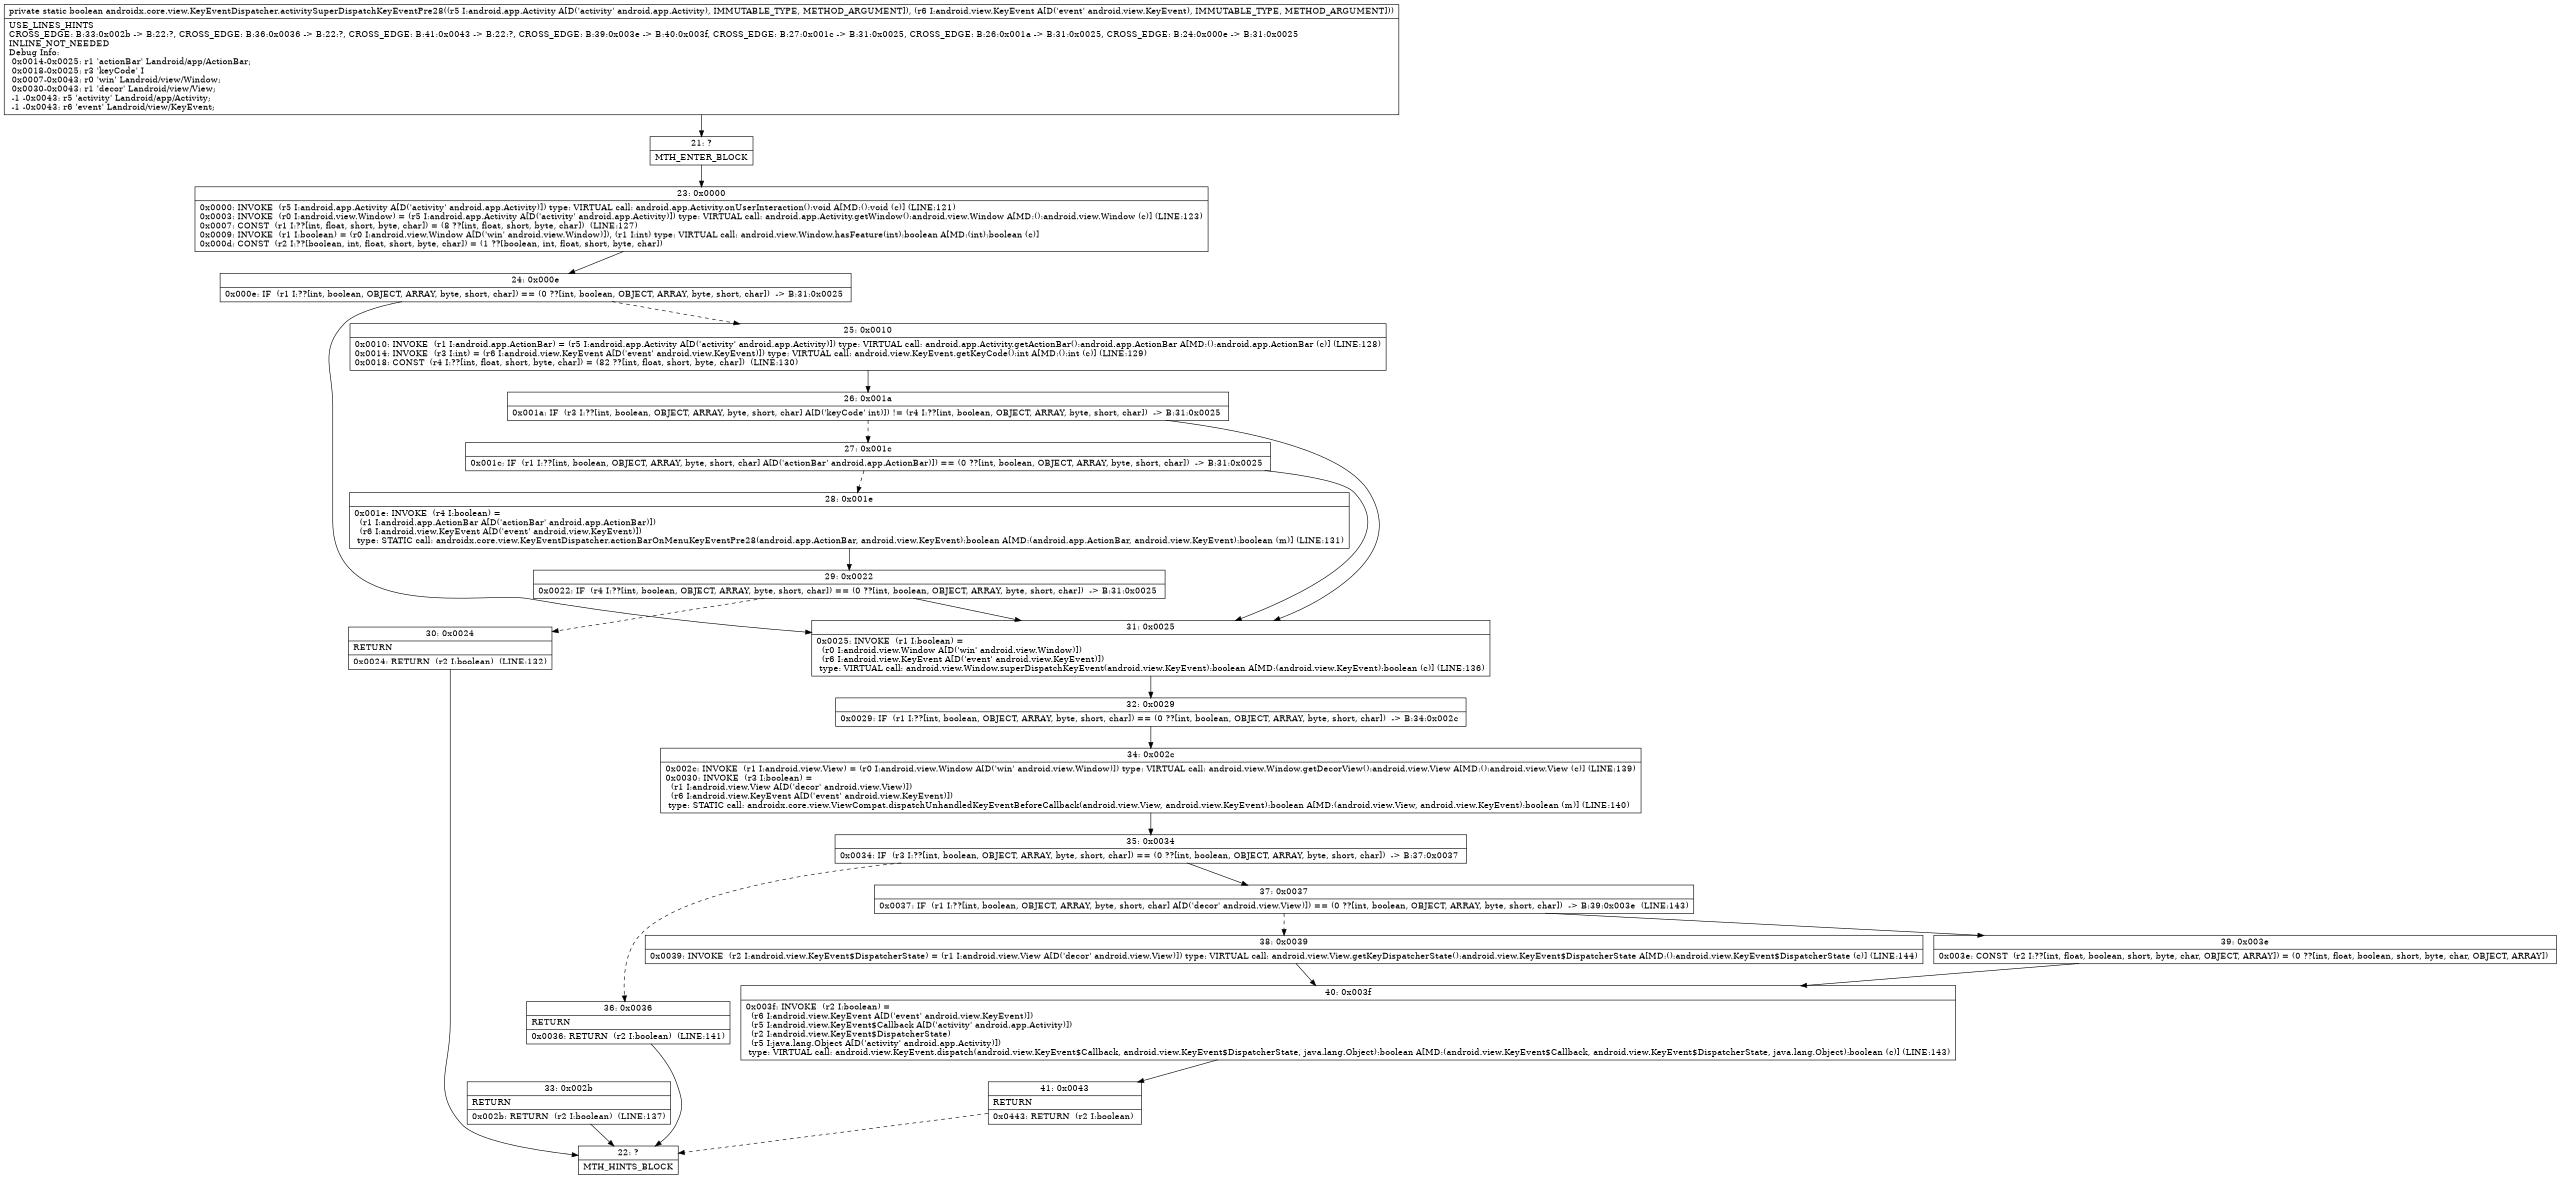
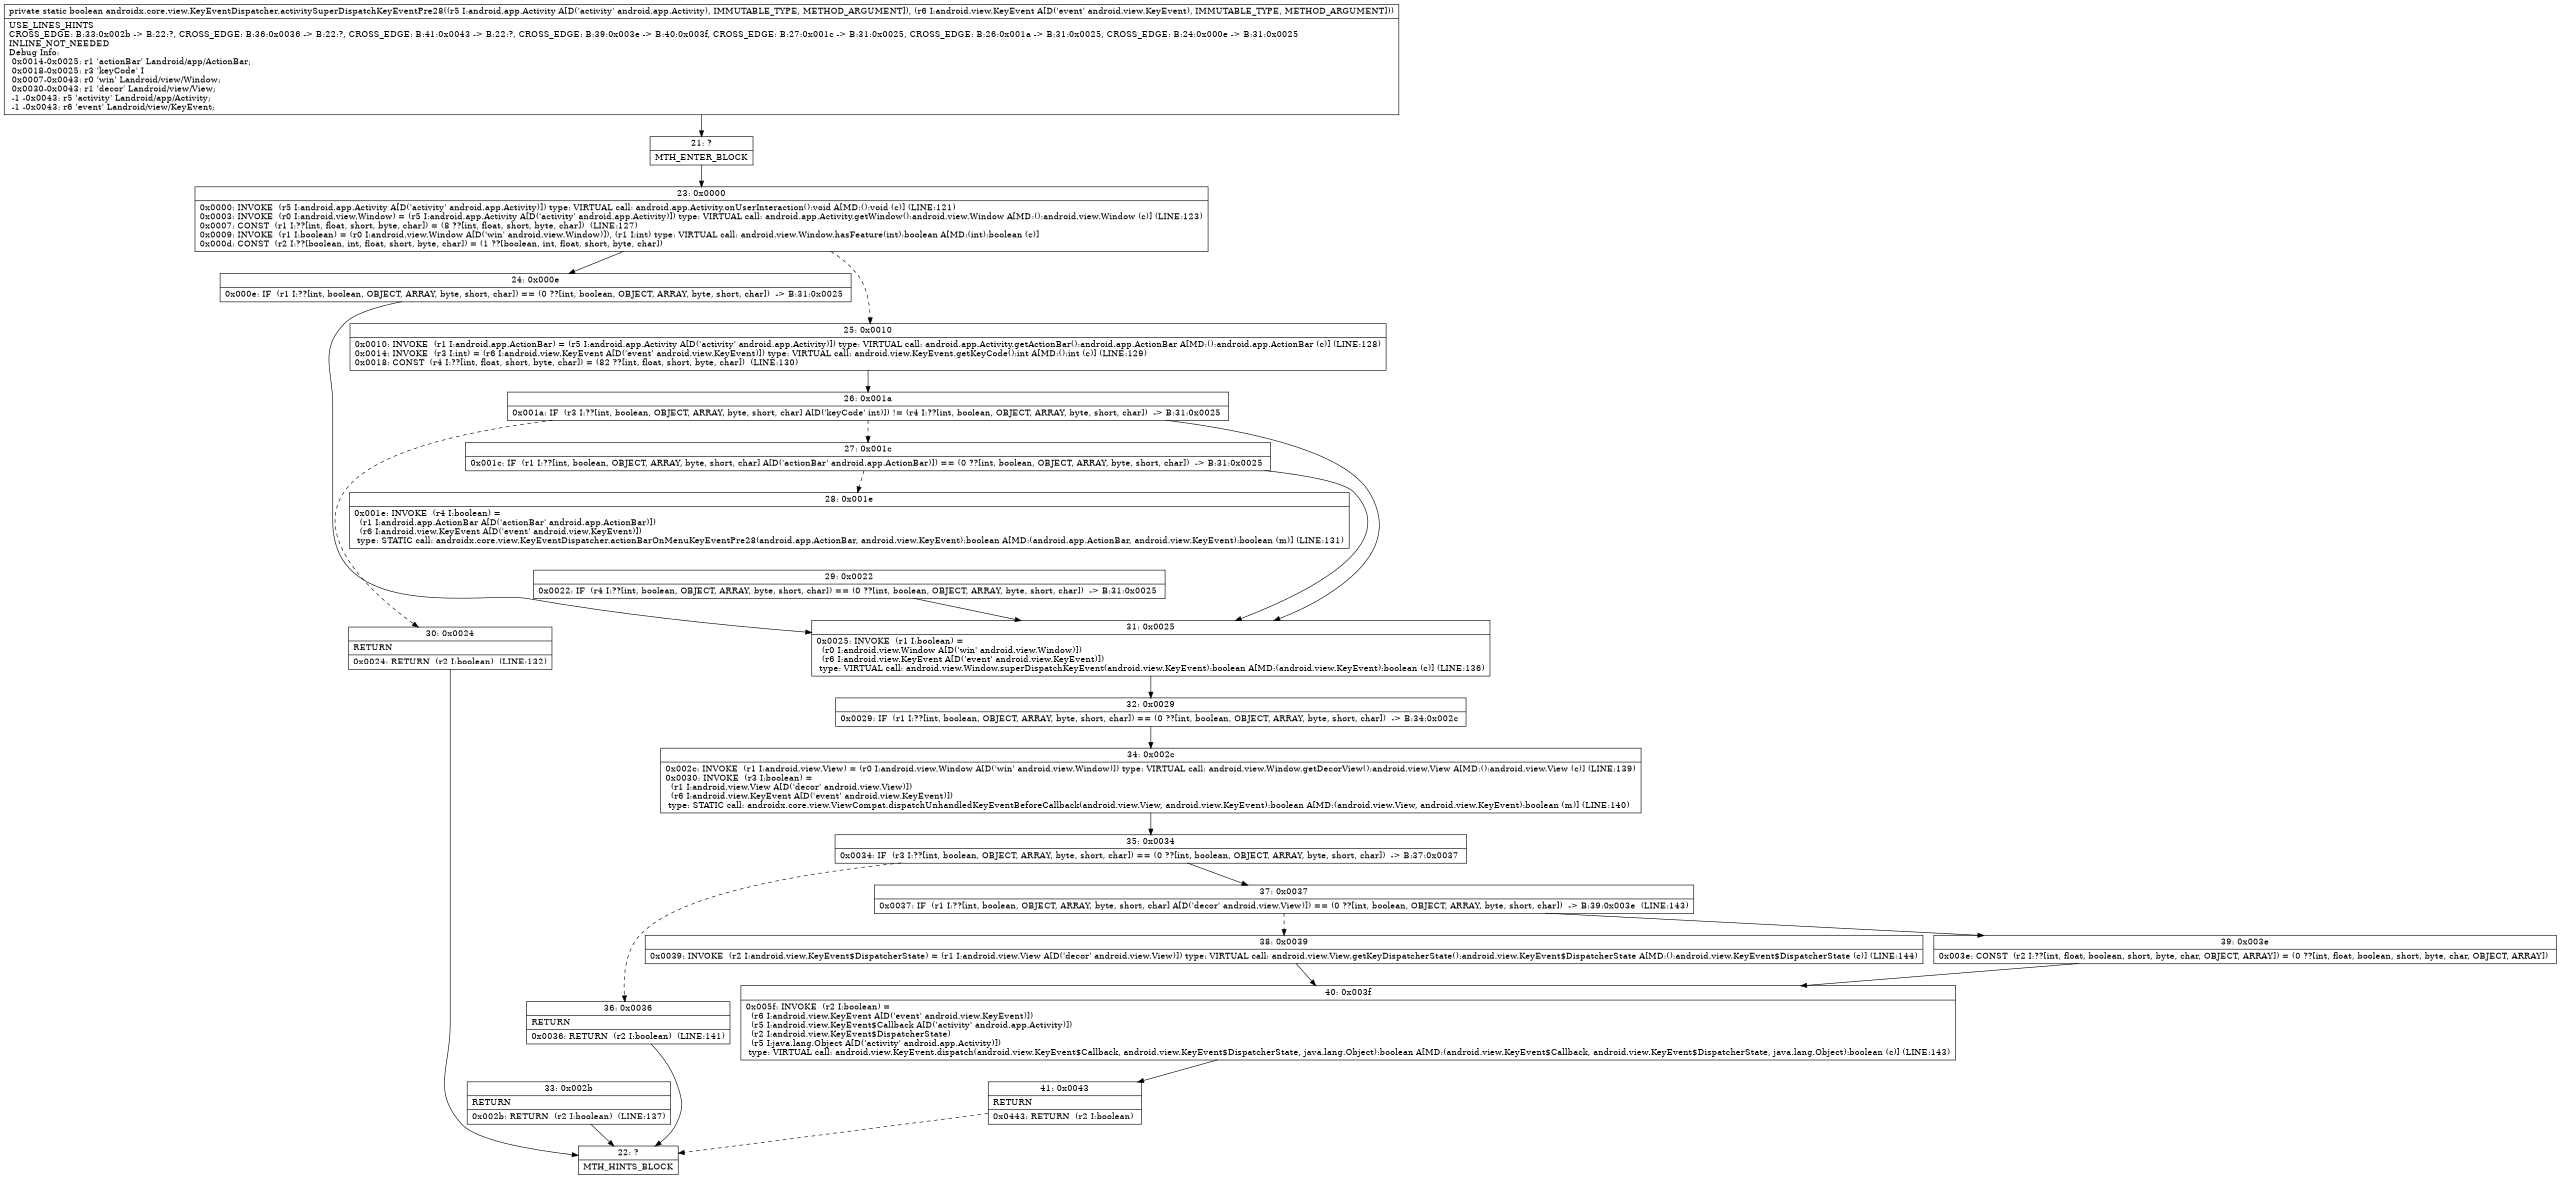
(673, 312) -> (860, 279)
(849, 556) -> none
(666, 614) -> (367, 471)
(820, 1007) -> (820, 1007)
